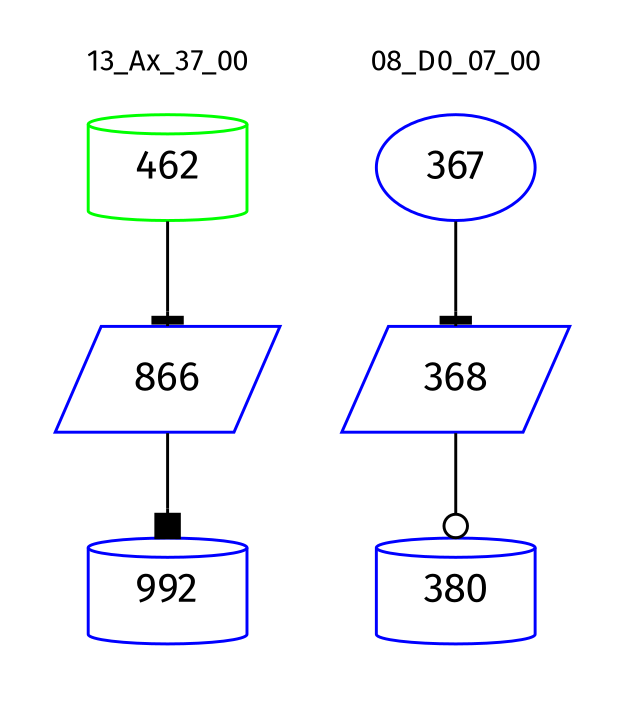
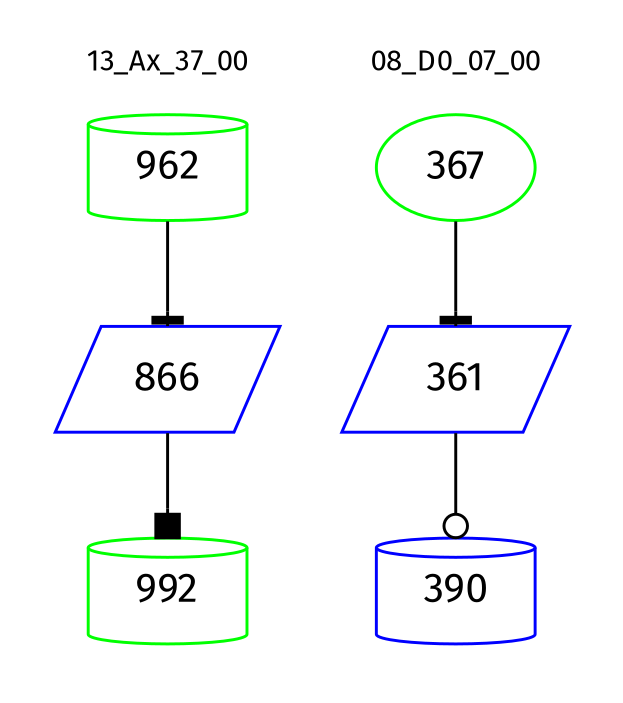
(168, 168) -> (168, 168)
(456, 168) -> (456, 168)
(456, 379) -> (456, 379)
(168, 591) -> (168, 591)
(456, 591) -> (456, 591)
